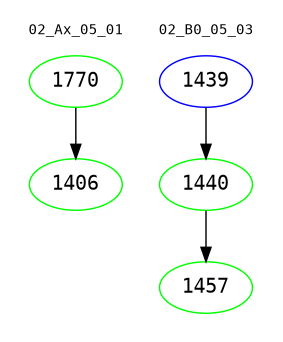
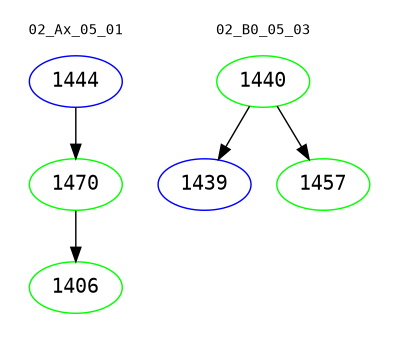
(76, 82) -> (76, 185)
none -> (76, 82)
(206, 126) -> (238, 127)
